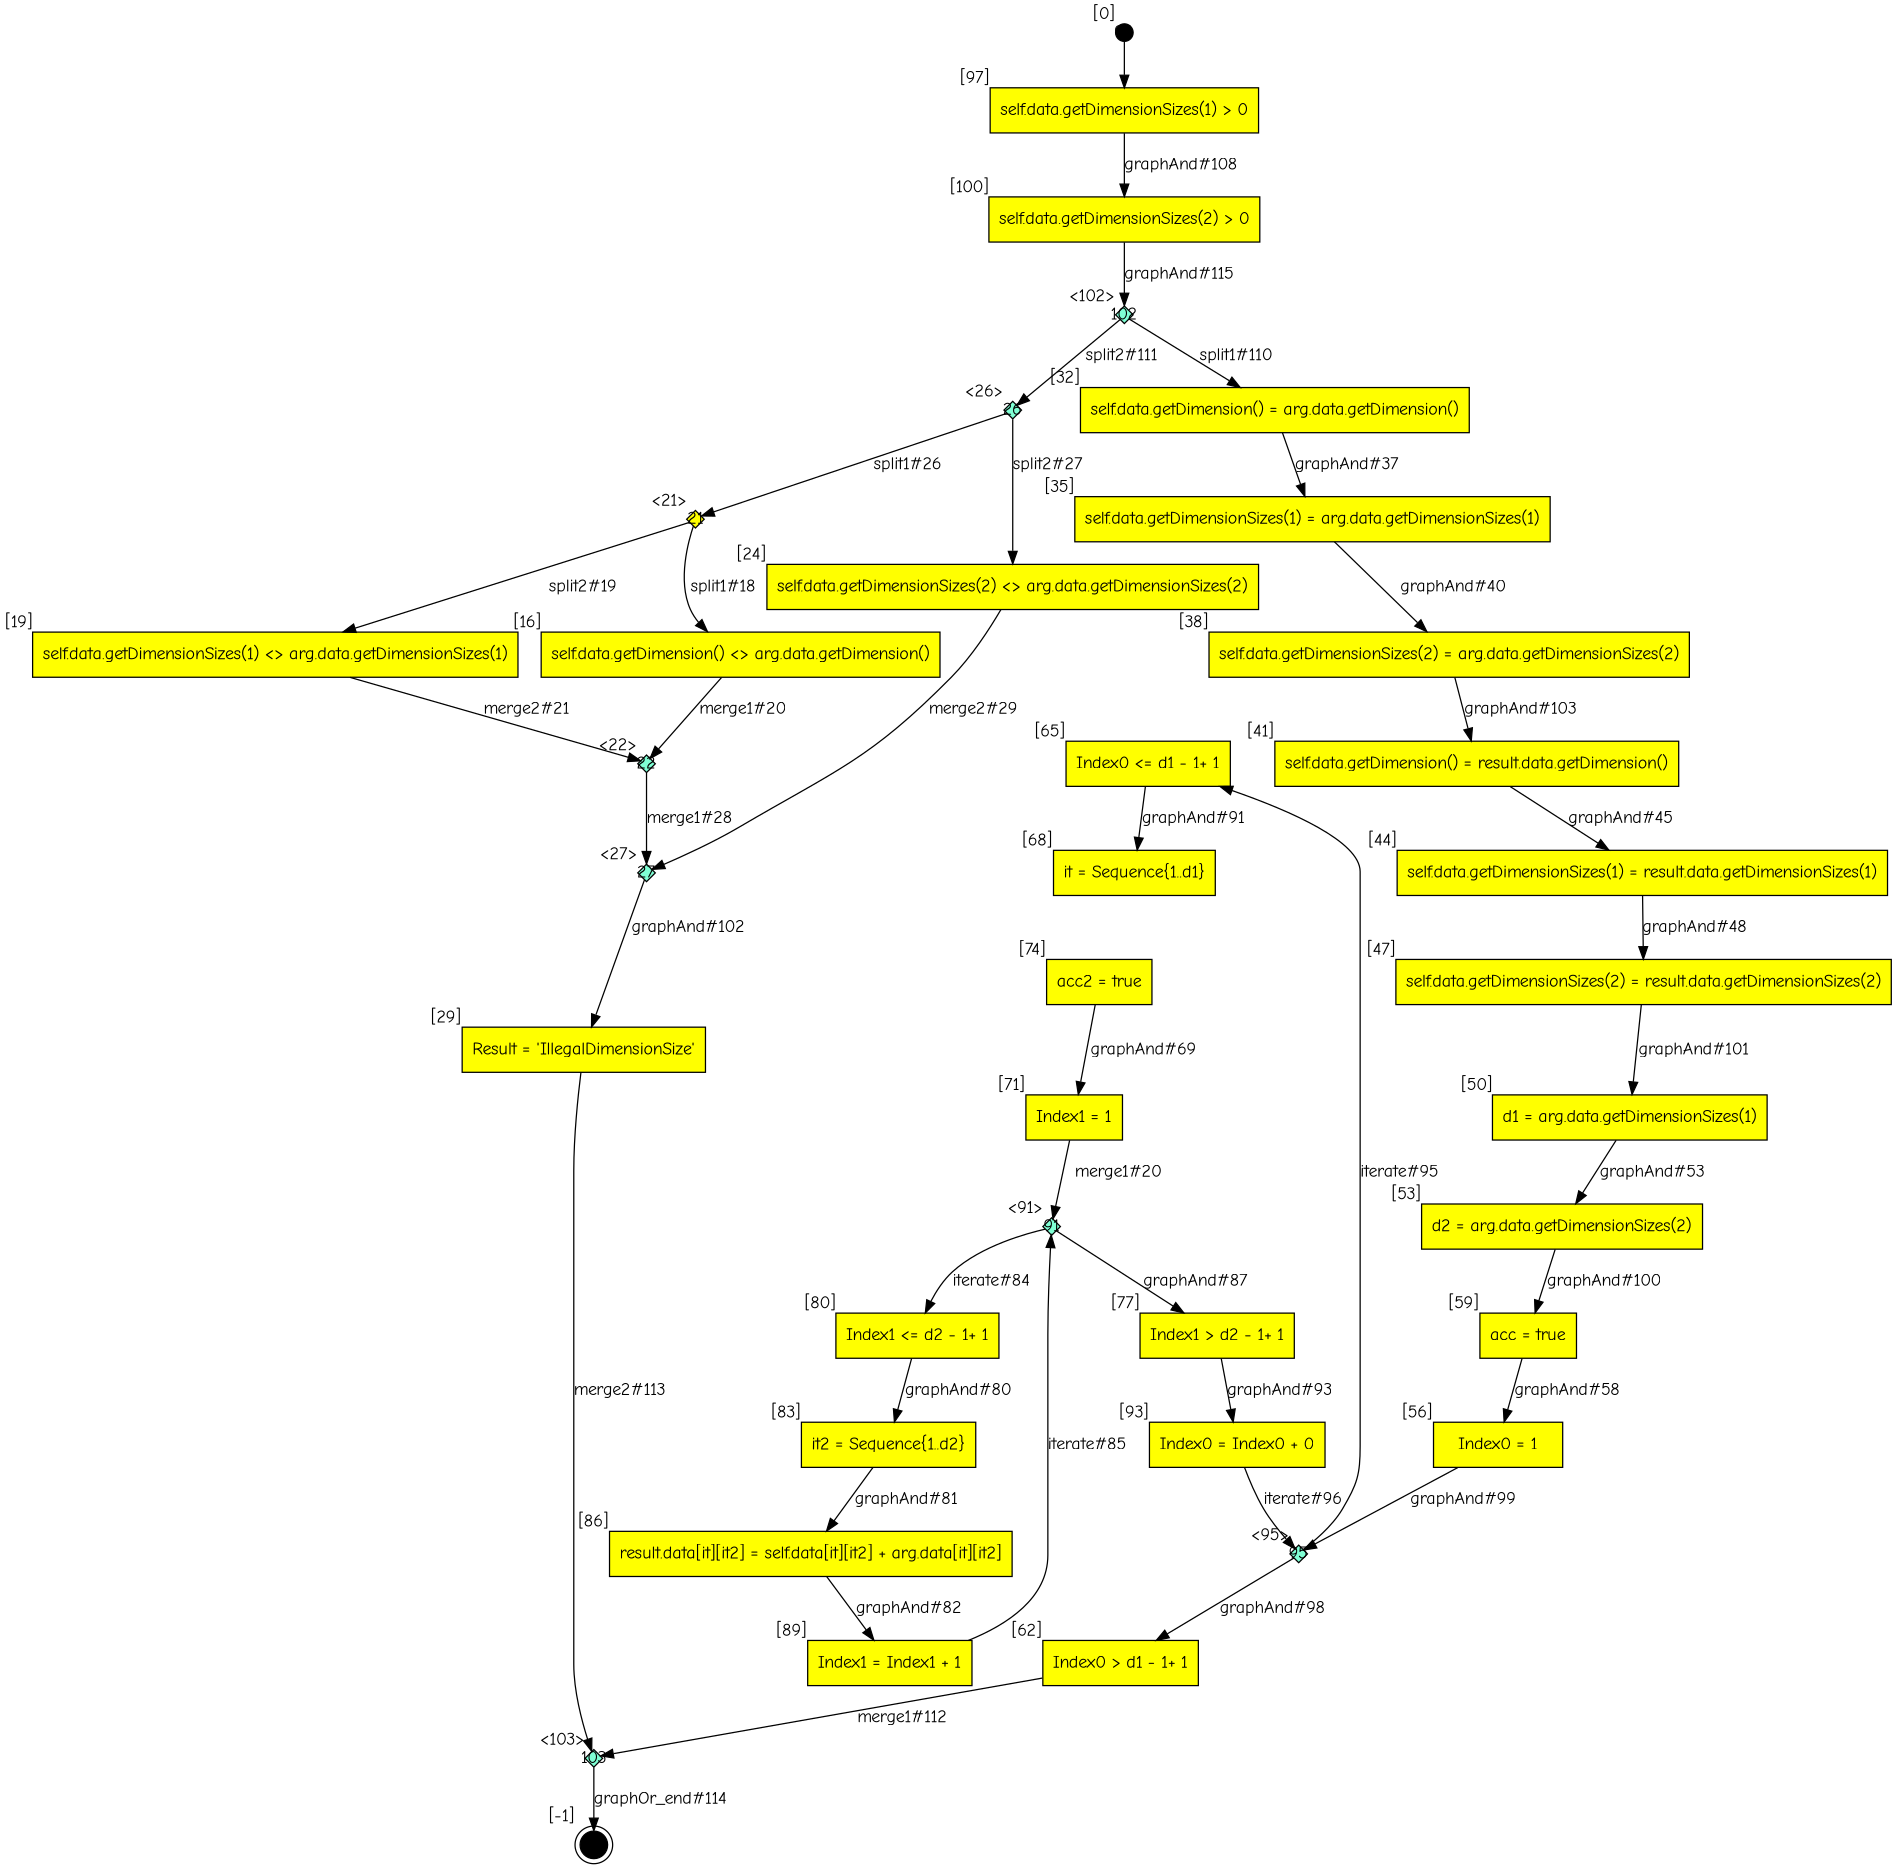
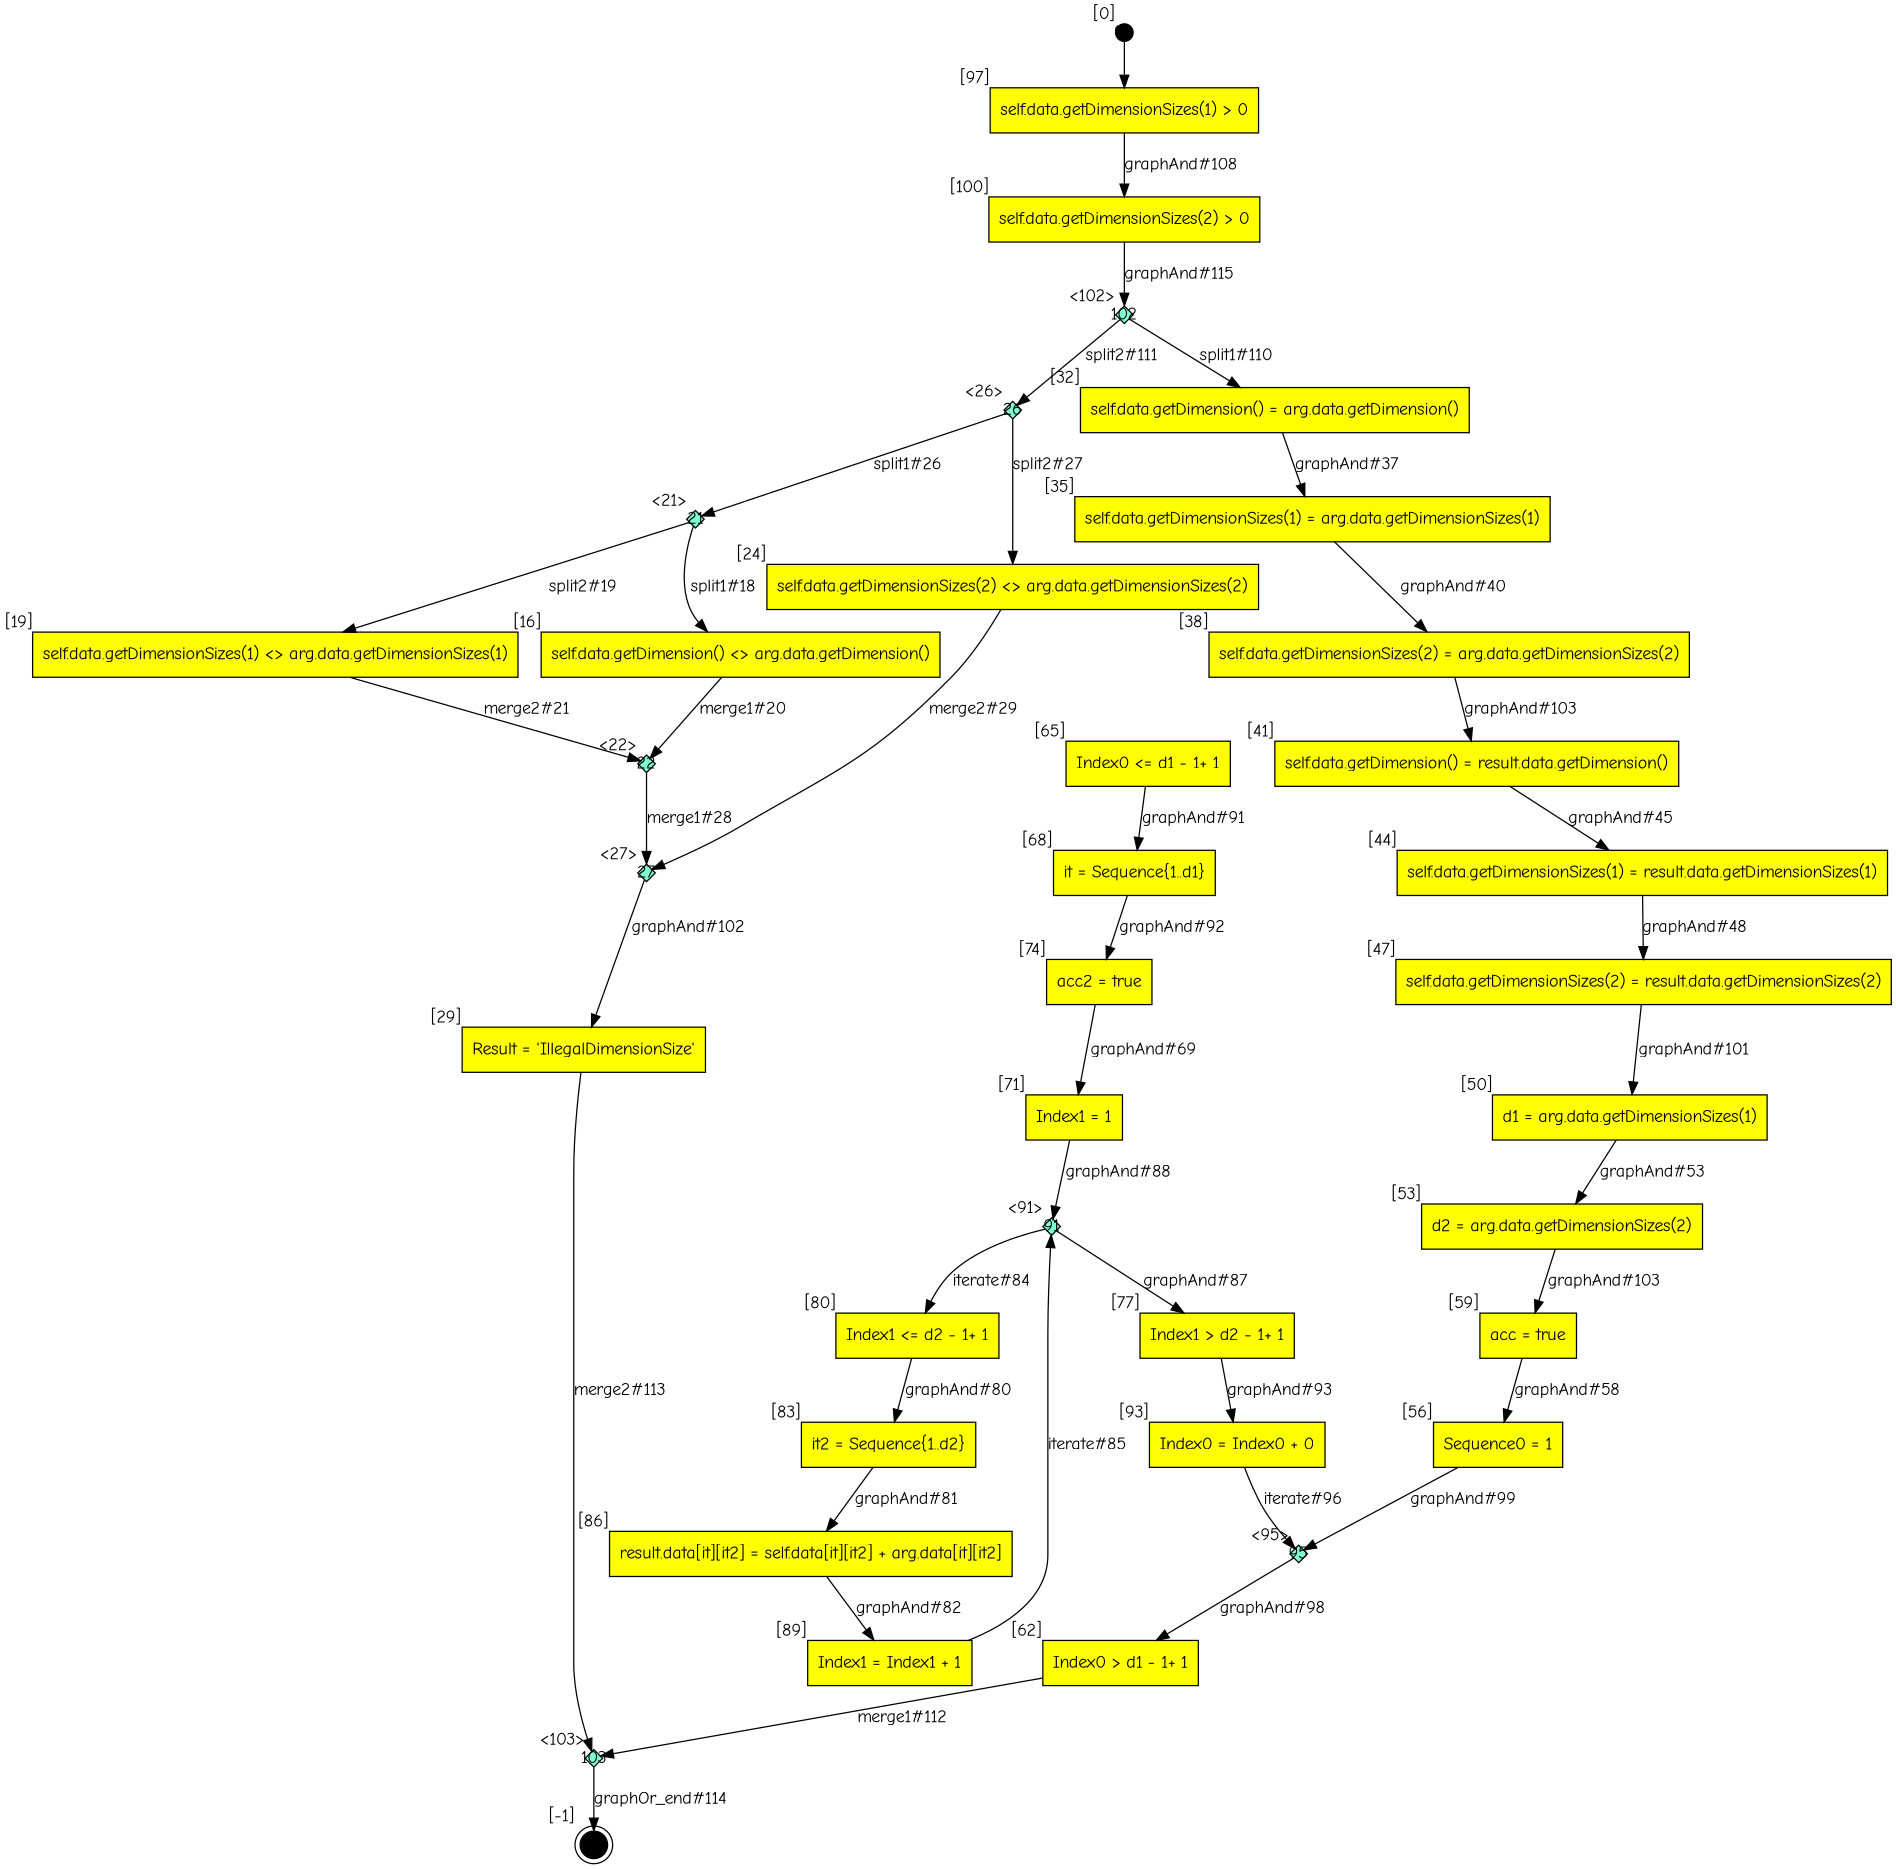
(695, 519) -> (695, 519)
none -> (1119, 921)
(1360, 1142) -> none
(1119, 1172) -> (1119, 1172)
(1604, 1281) -> (1604, 1281)
(1498, 1445) -> (1498, 1445)
